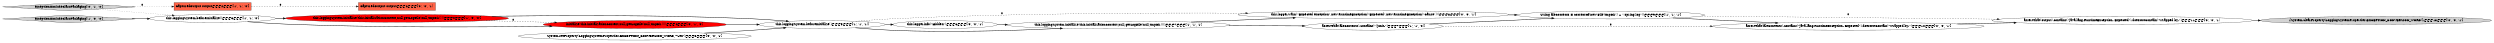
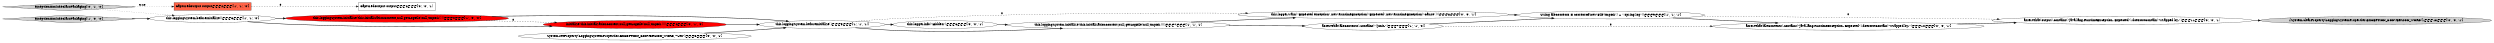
(142, 5) -> (142, 5)
(397, 6) -> (397, 6)
